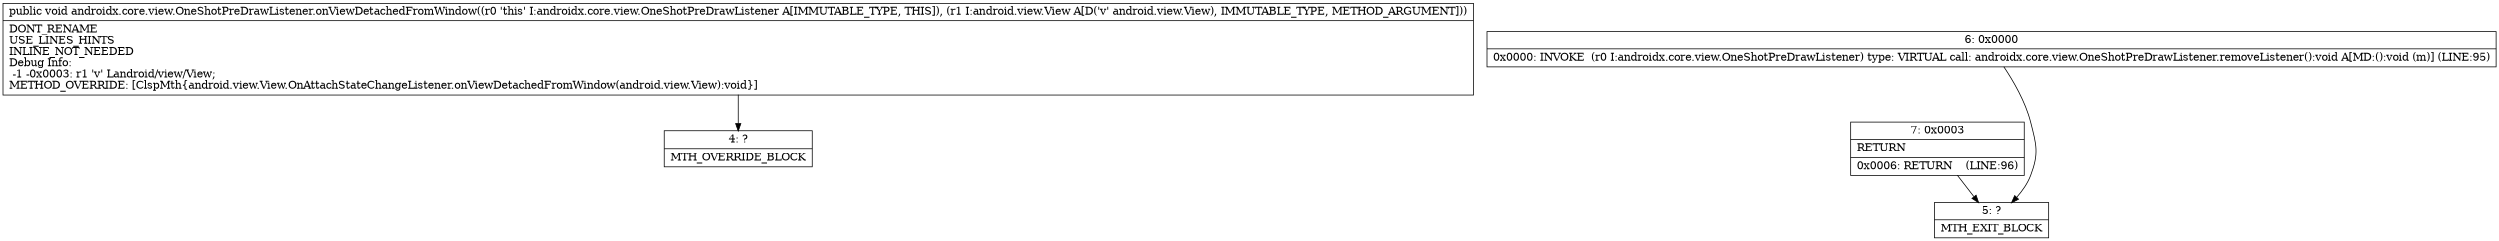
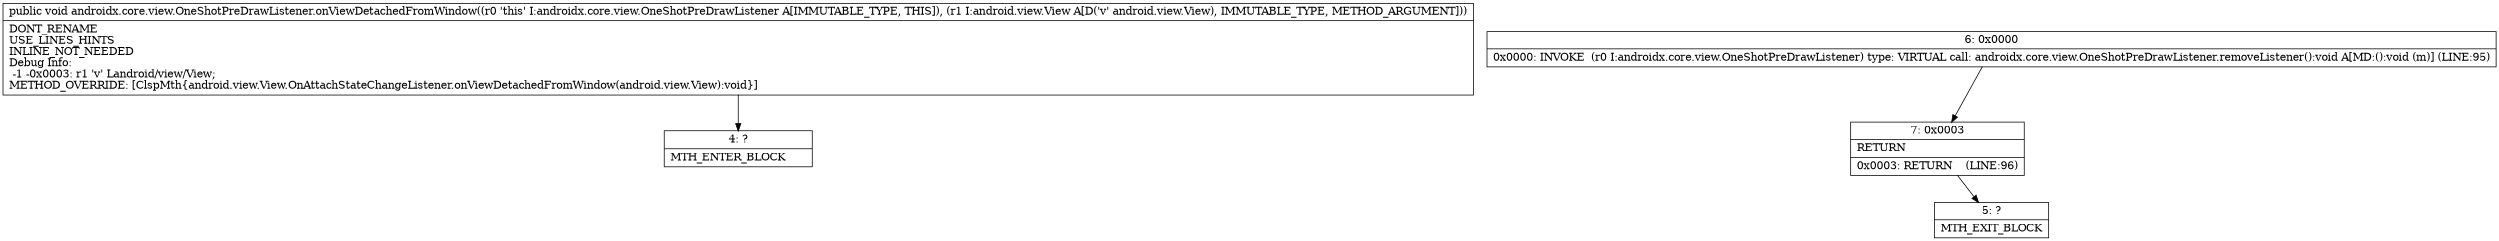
(2033, 131) -> (1969, 91)
(738, 157) -> (728, 157)
(1937, 166) -> (1937, 166)
